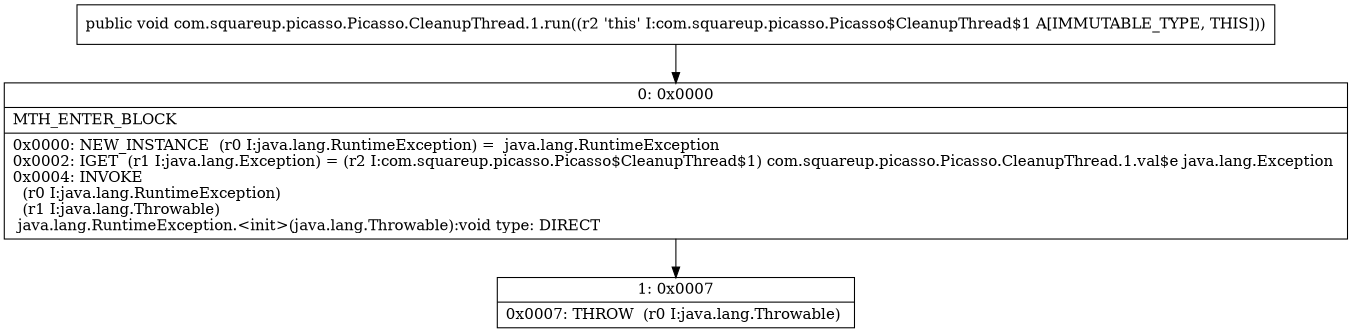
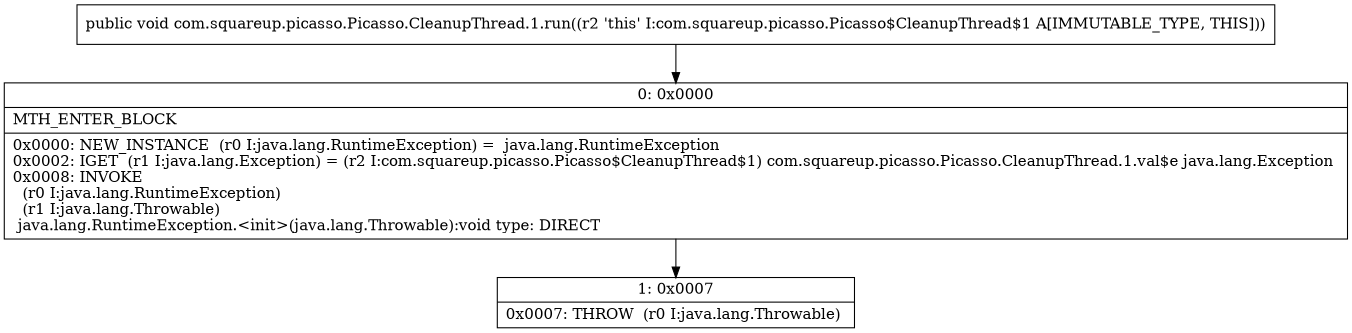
(83, 178) -> (83, 178)
